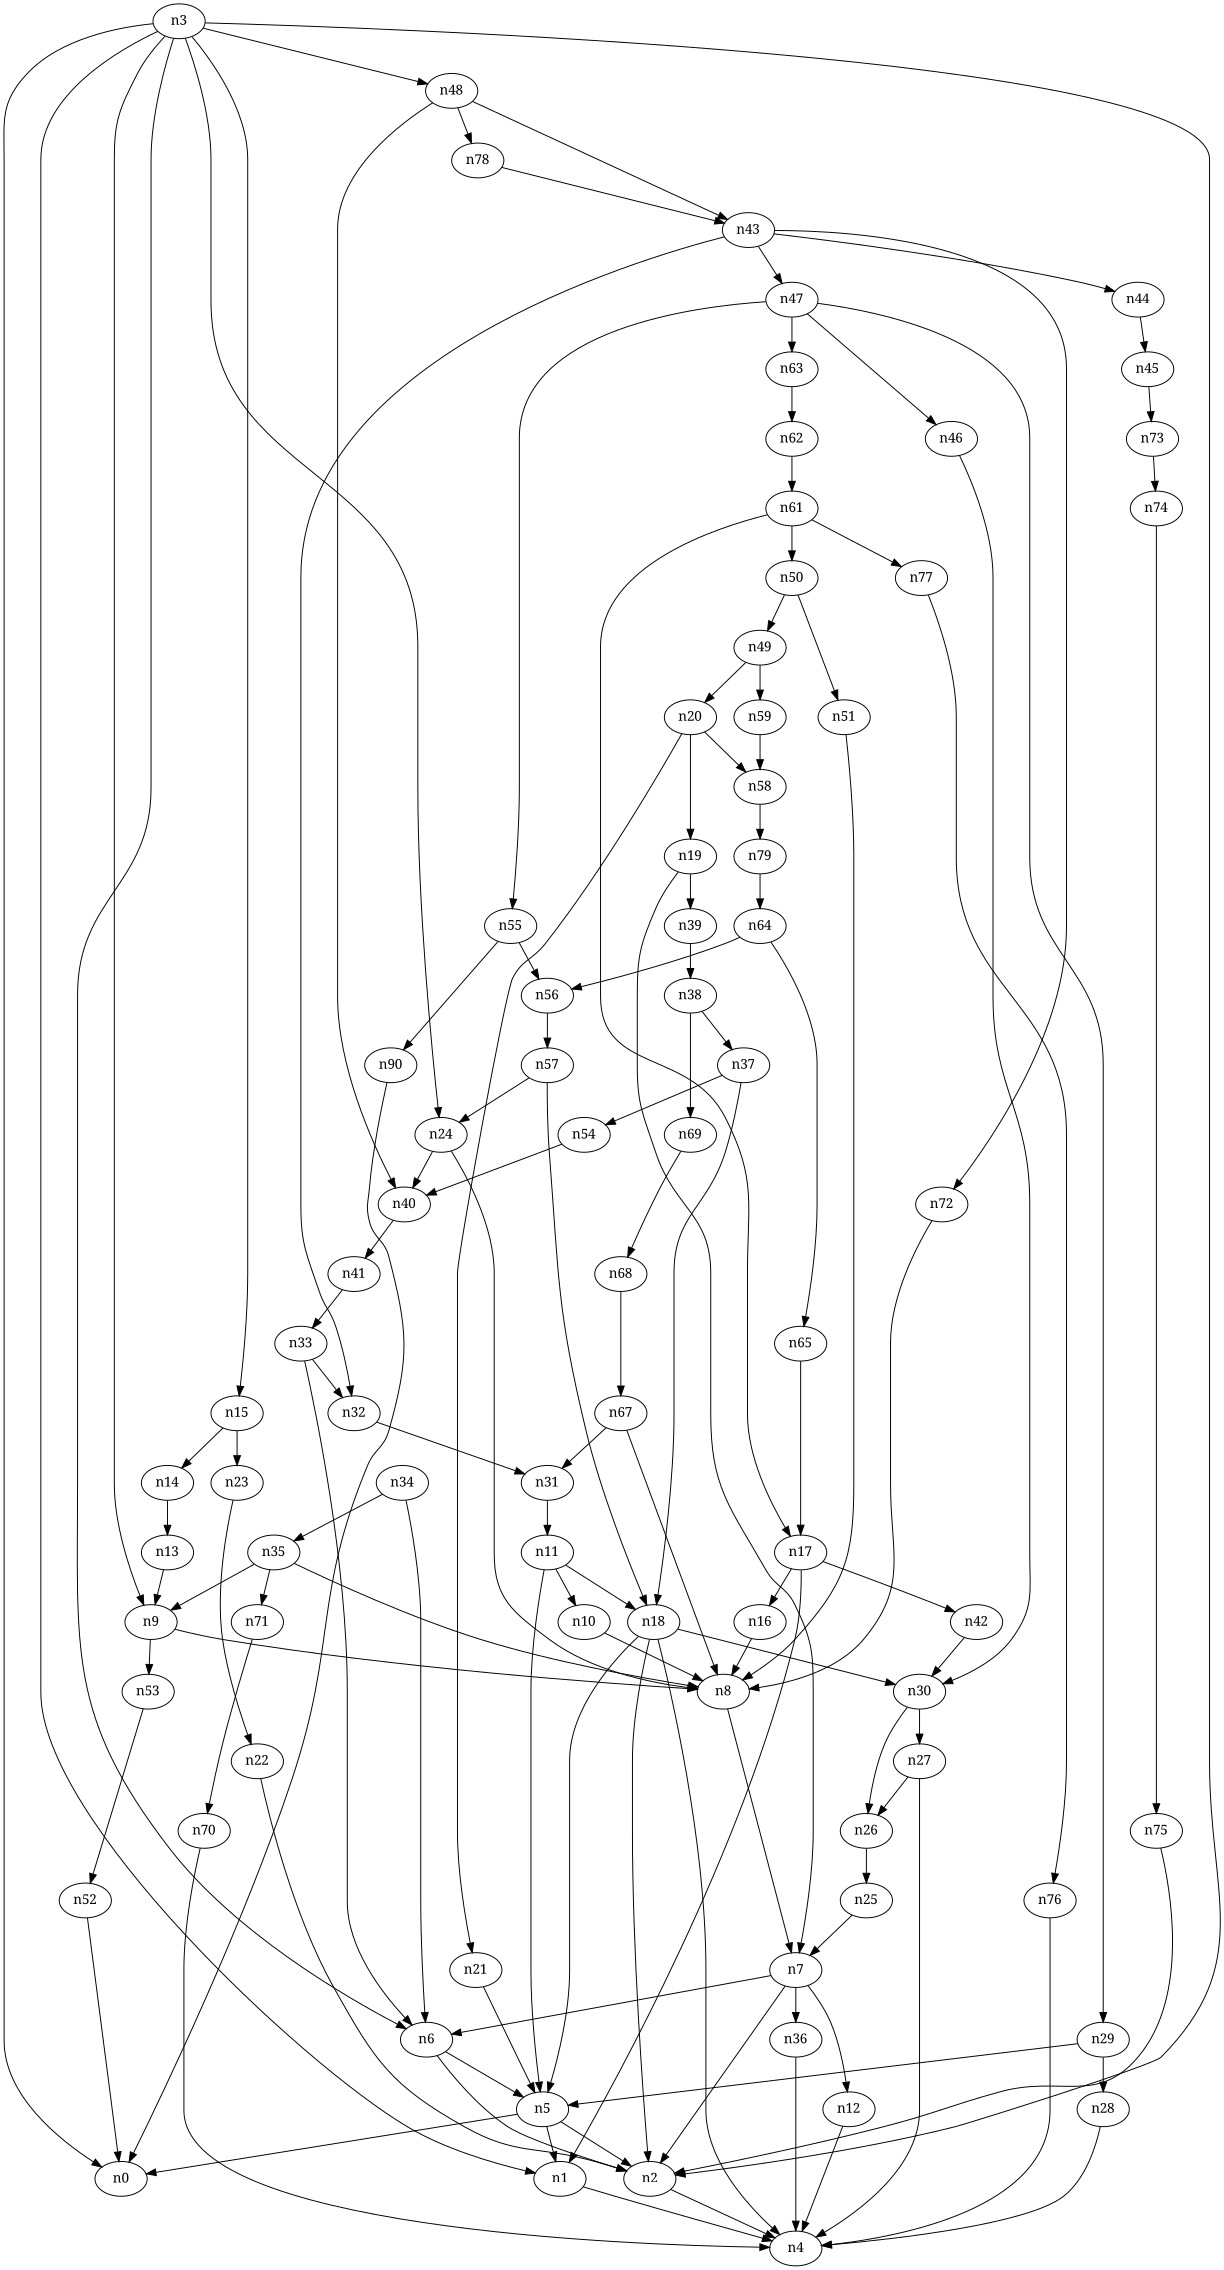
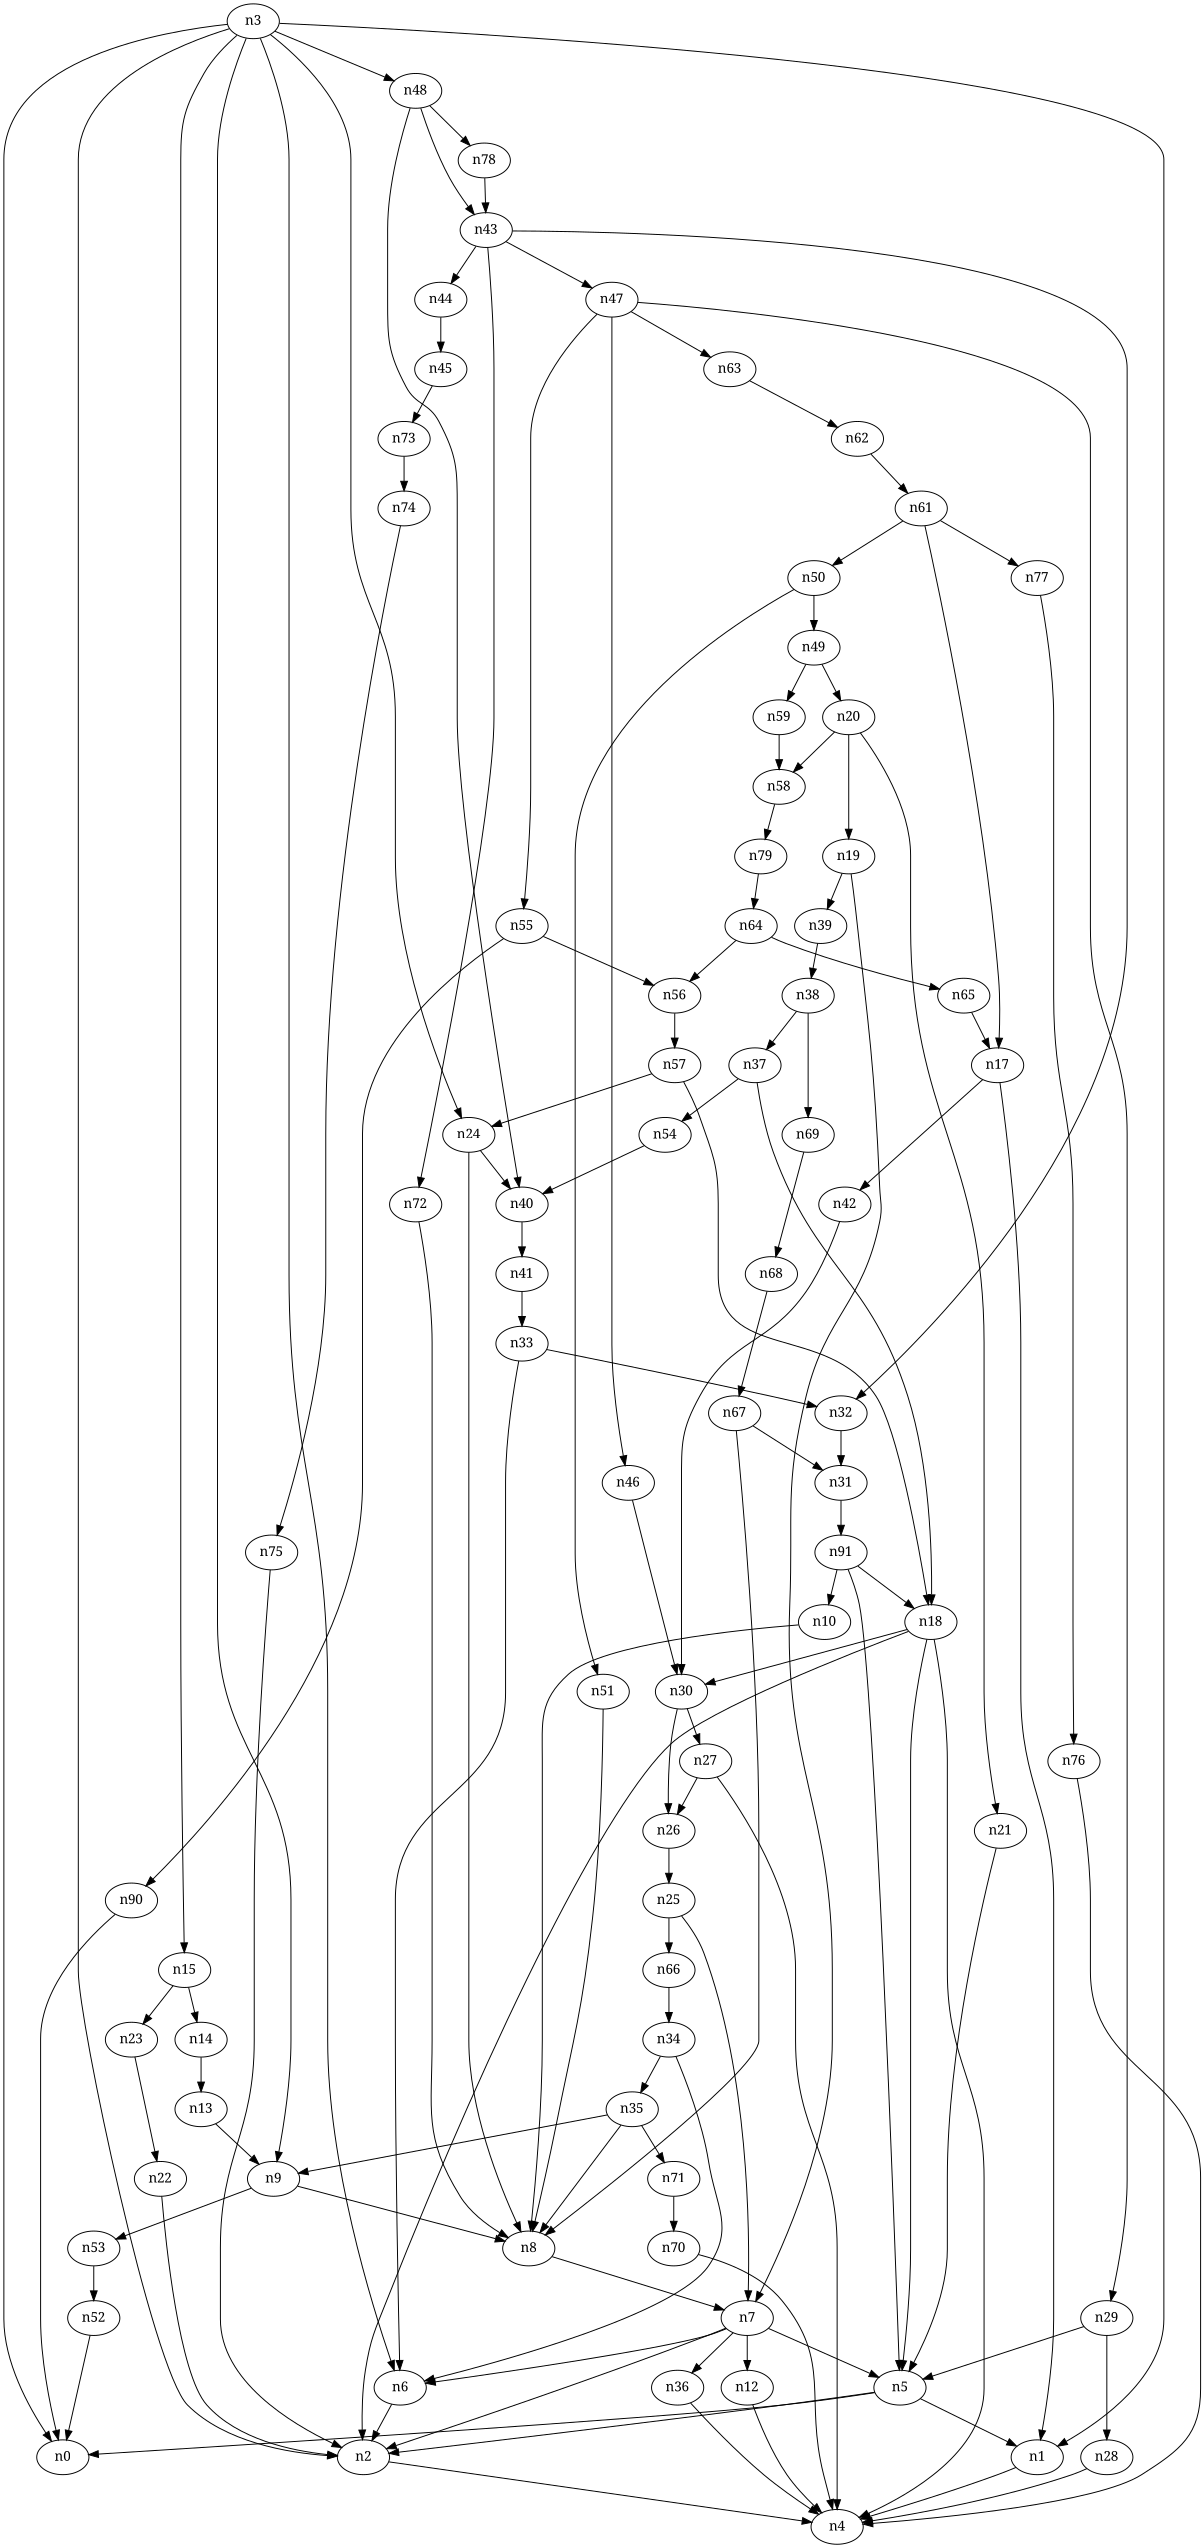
(547, 1552) -> (841, 1552)
(760, 1622) -> none
none -> (669, 1970)
(480, 2072) -> (819, 2351)
